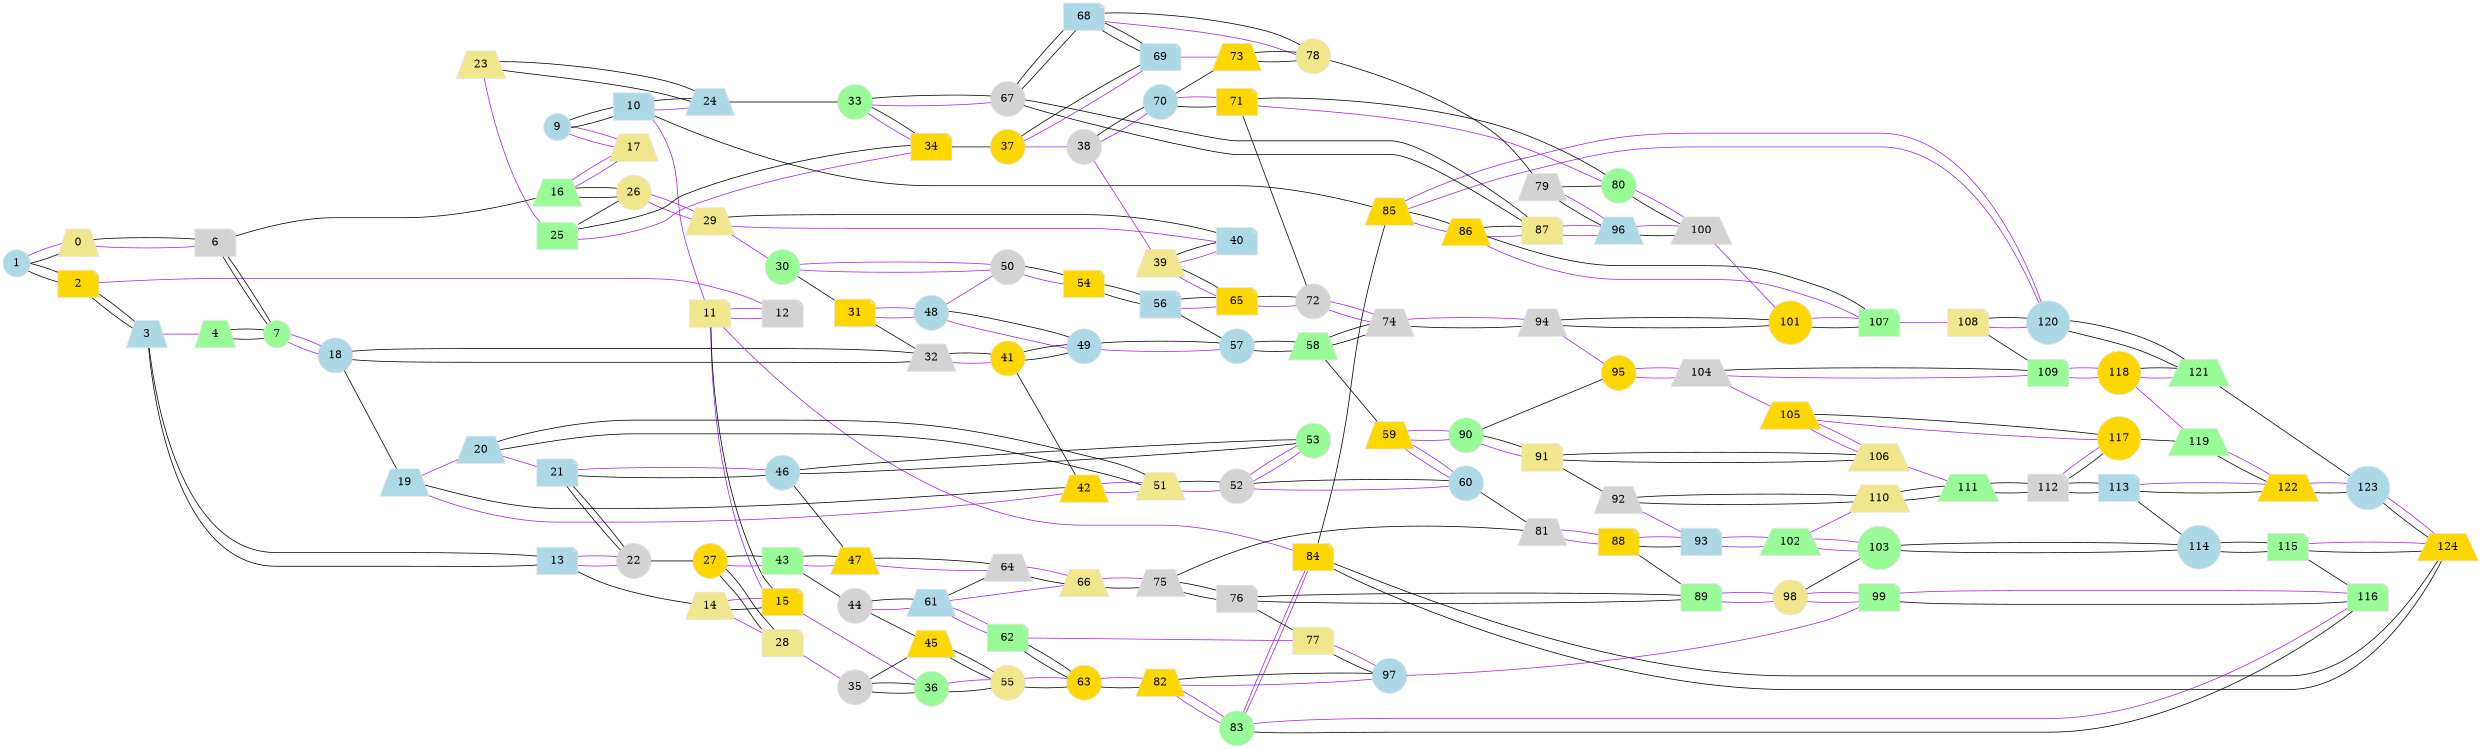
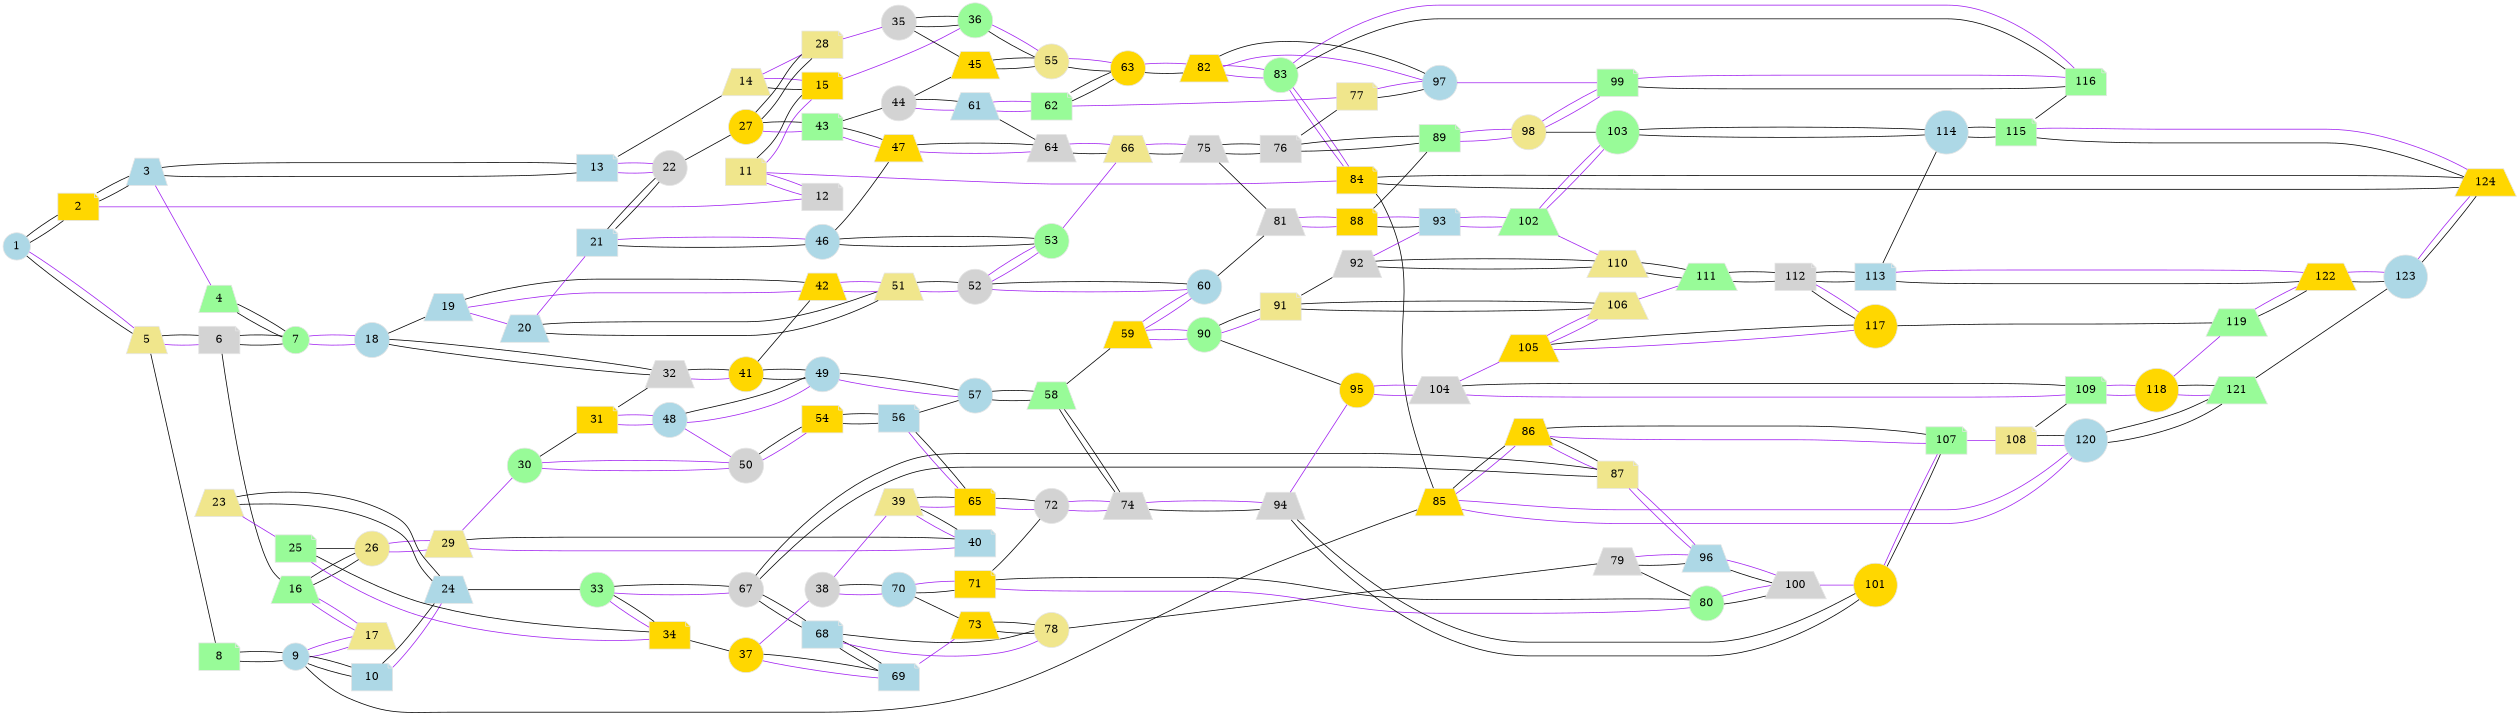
(1009, 186) -> (874, 710)
(681, 223) -> none
(78, 243) -> (147, 340)
(1007, 593) -> (1089, 195)
none -> (219, 657)
